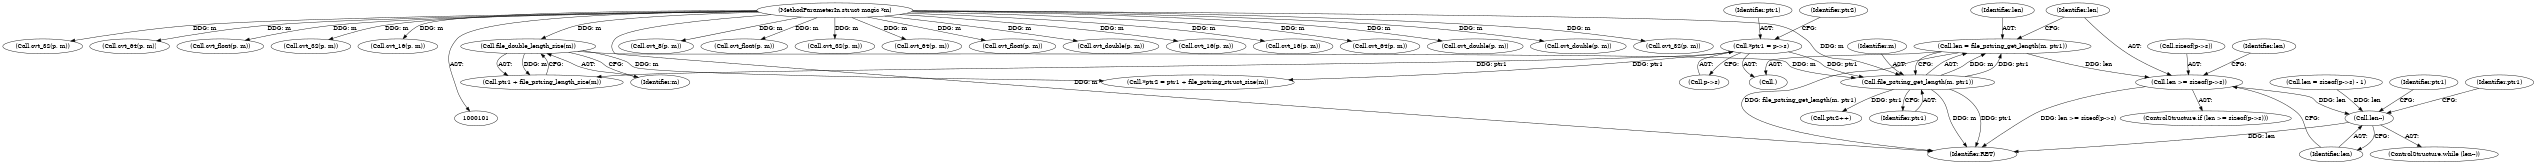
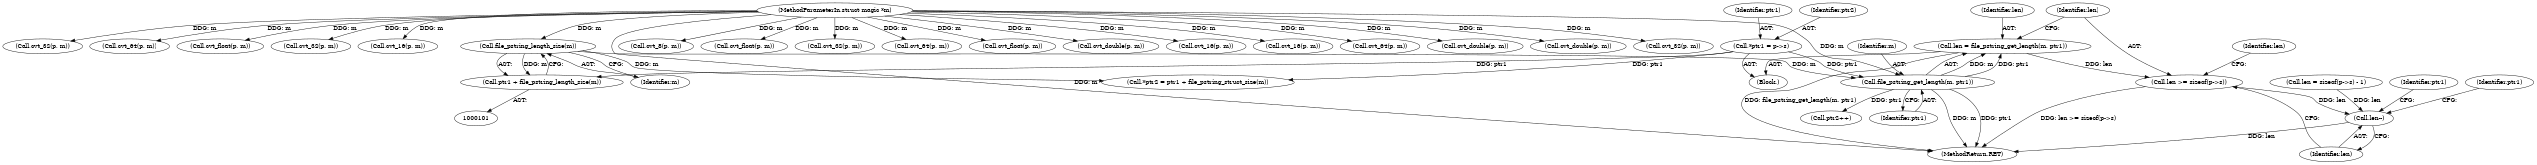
(568, 18) -> (510, 100)
(1810, 28) -> (1810, 28)
(528, 46) -> (528, 46)
(2186, 46) -> none
(1927, 56) -> none
(1704, 82) -> none
(1768, 82) -> (1768, 82)
(2206, 118) -> none
(1972, 154) -> (1972, 154)
(2434, 154) -> none
